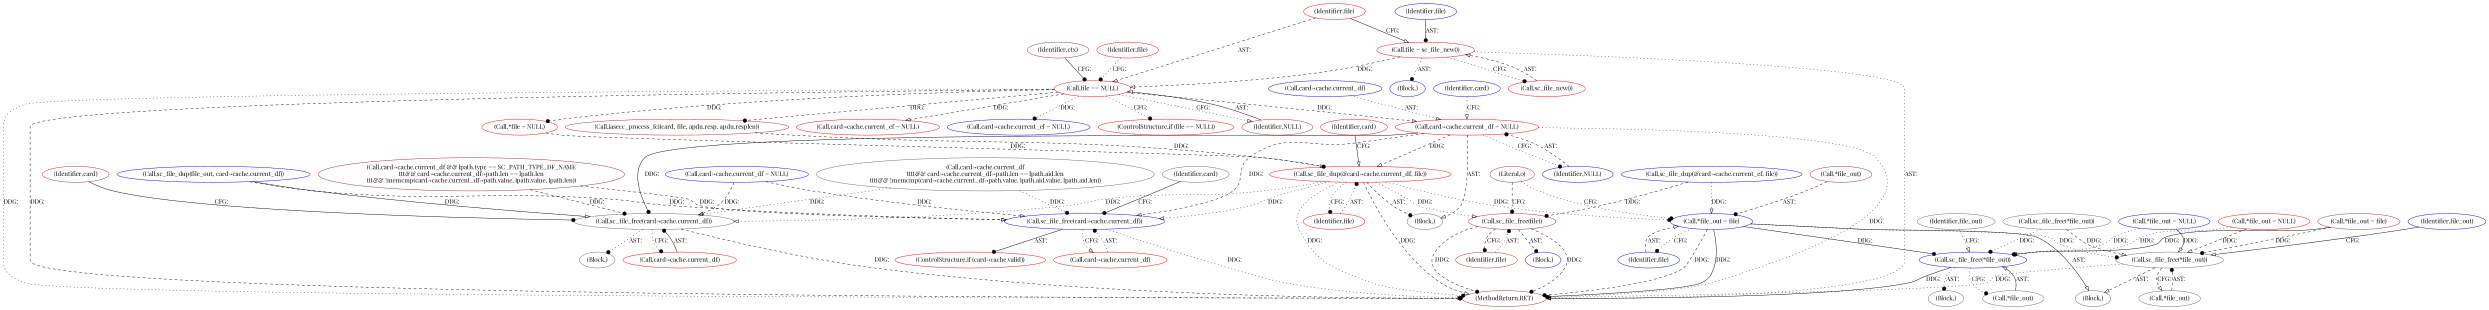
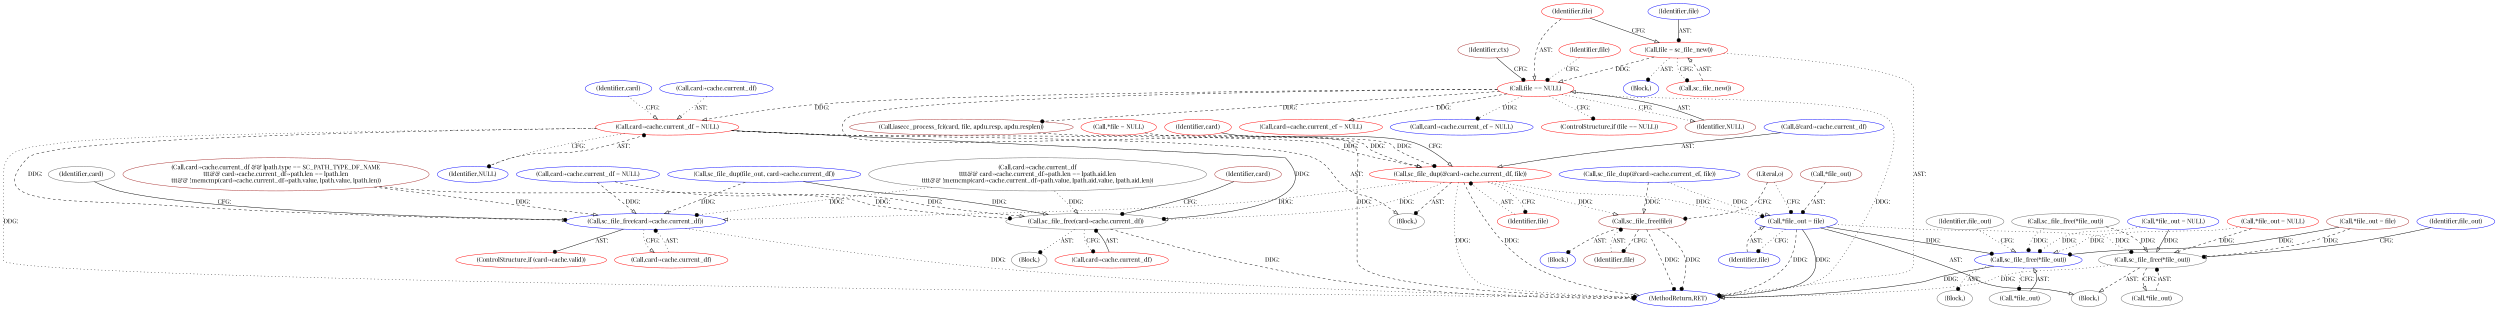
(802, 99) -> none
none -> (1824, 127)
(1619, 201) -> (1647, 194)
(1504, 299) -> (1678, 299)
